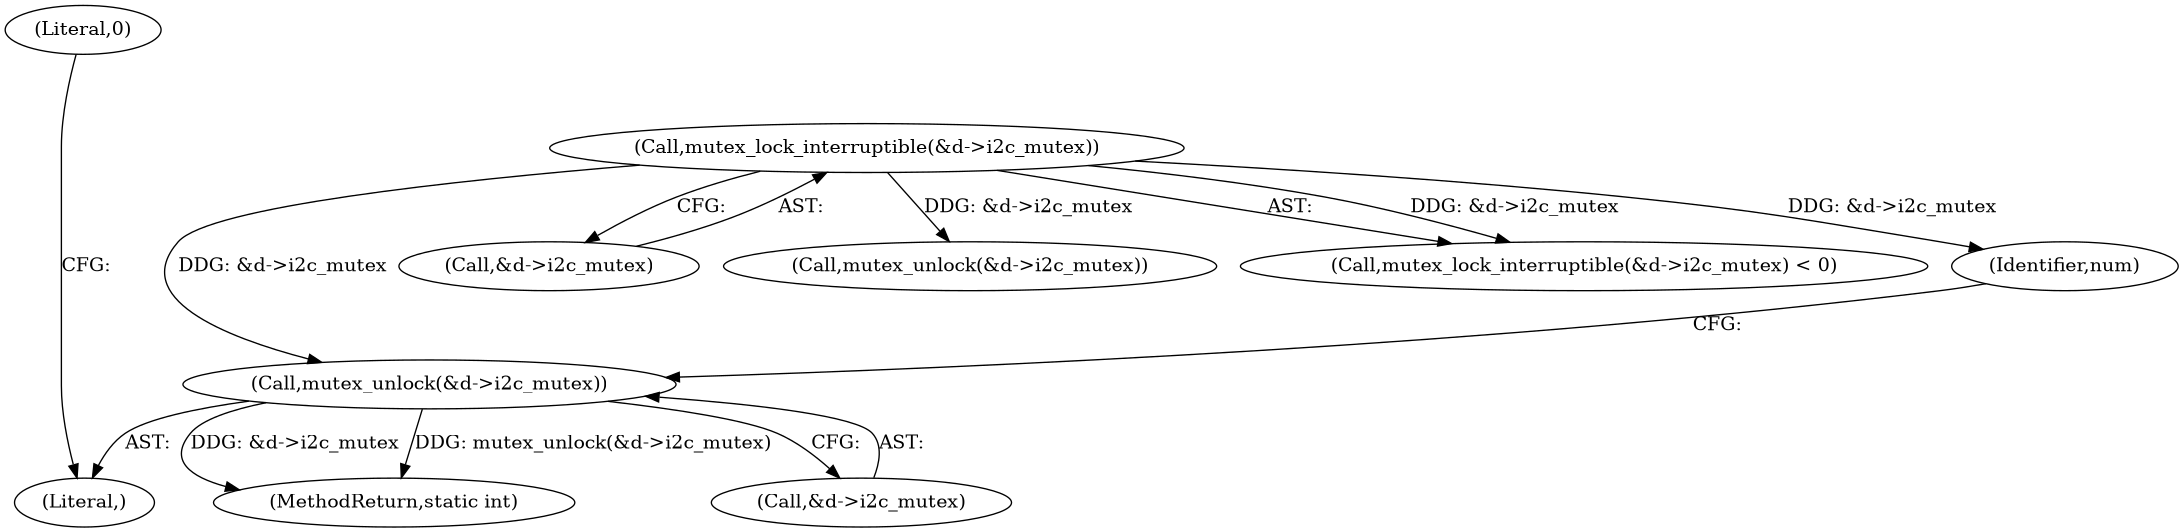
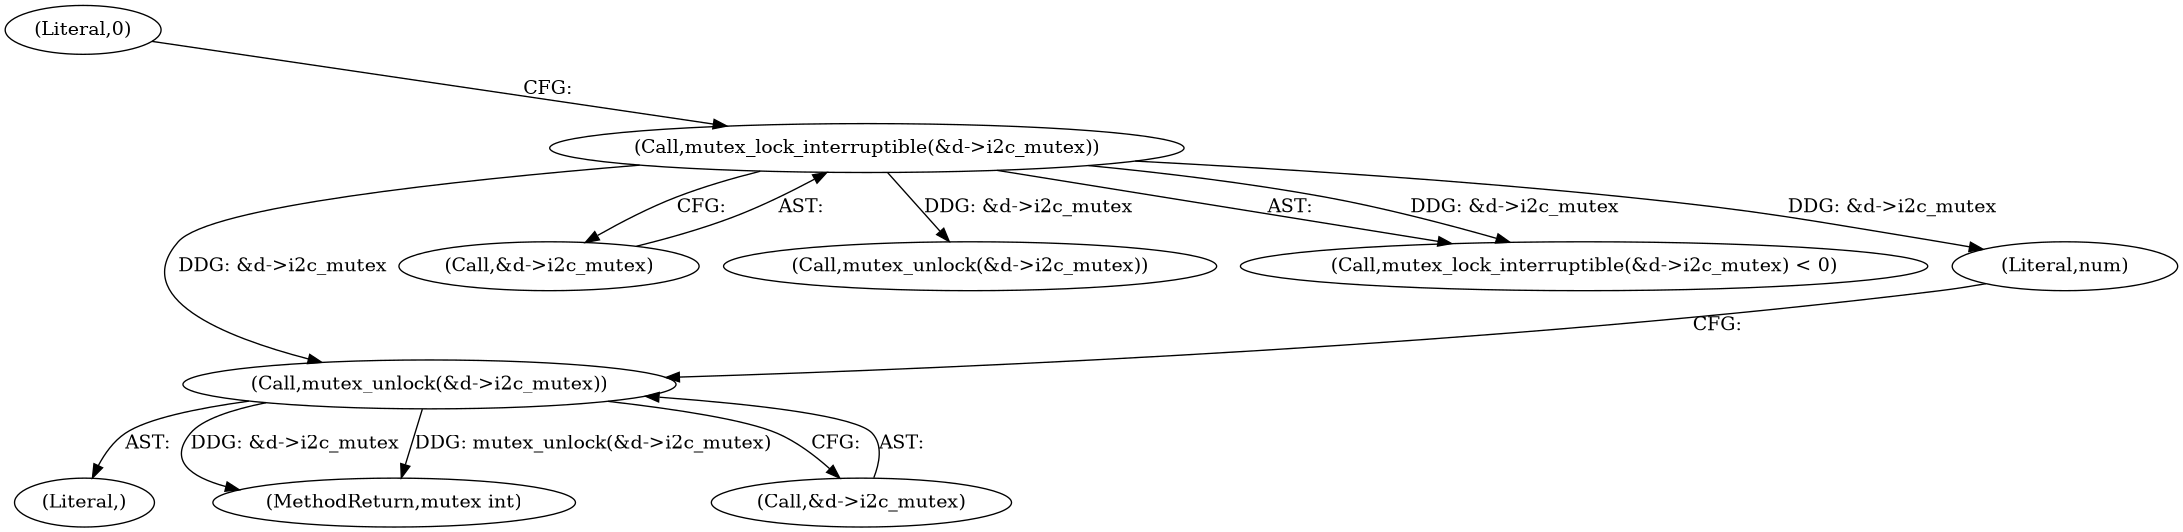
(61, 259) -> (433, 83)
(2065, 266) -> (2065, 266)
(394, 503) -> (394, 503)
